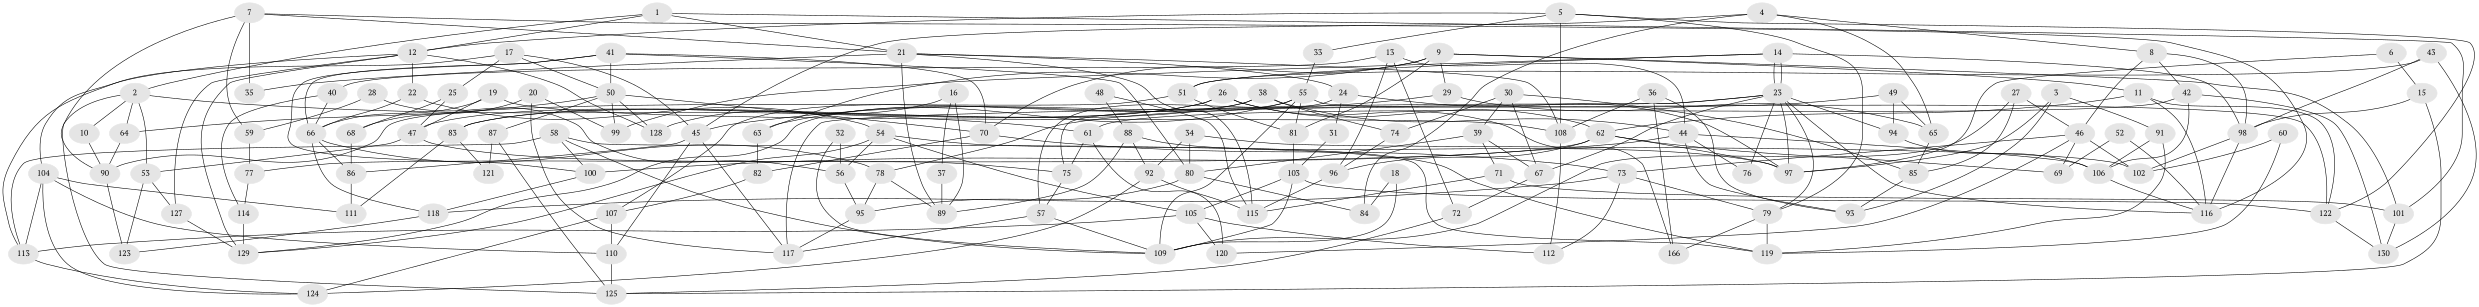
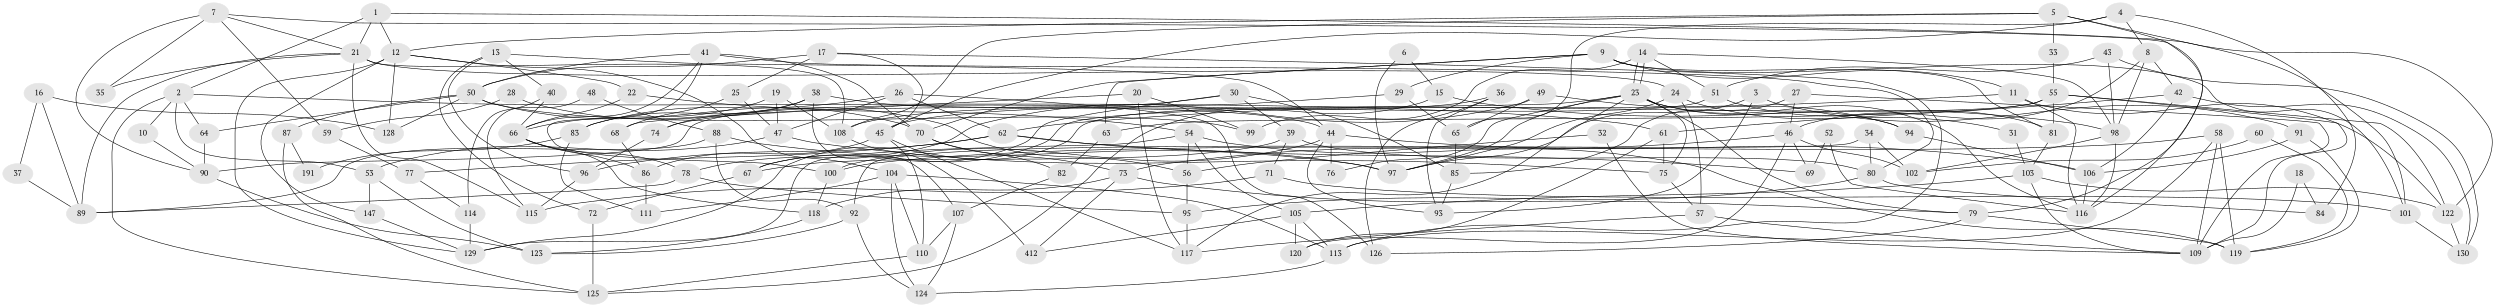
(489, 174) -> (308, 174)
(1209, 197) -> (699, 247)
(176, 214) -> (370, 214)
(1549, 254) -> (1031, 254)
(1674, 254) -> (1376, 254)
